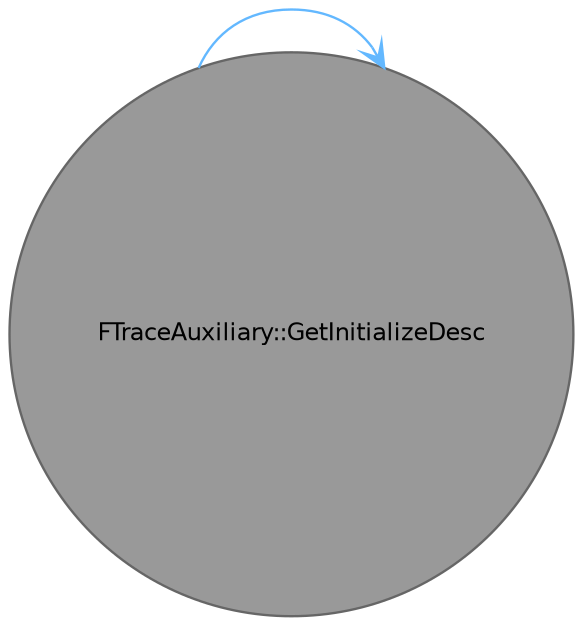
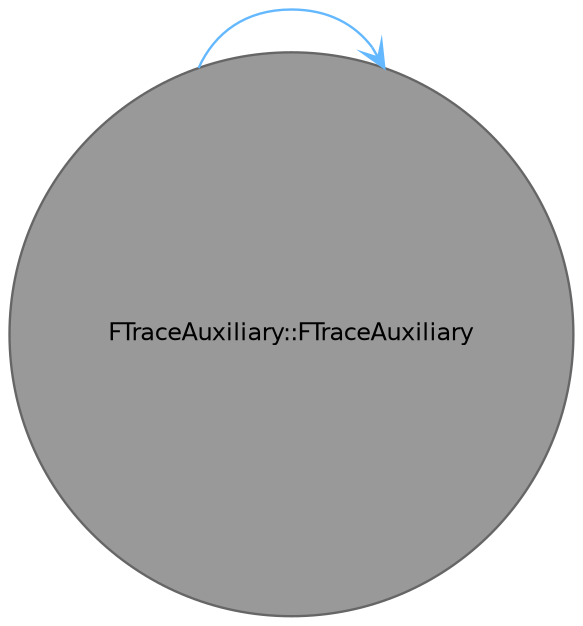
(291, 334) -> (291, 334)
